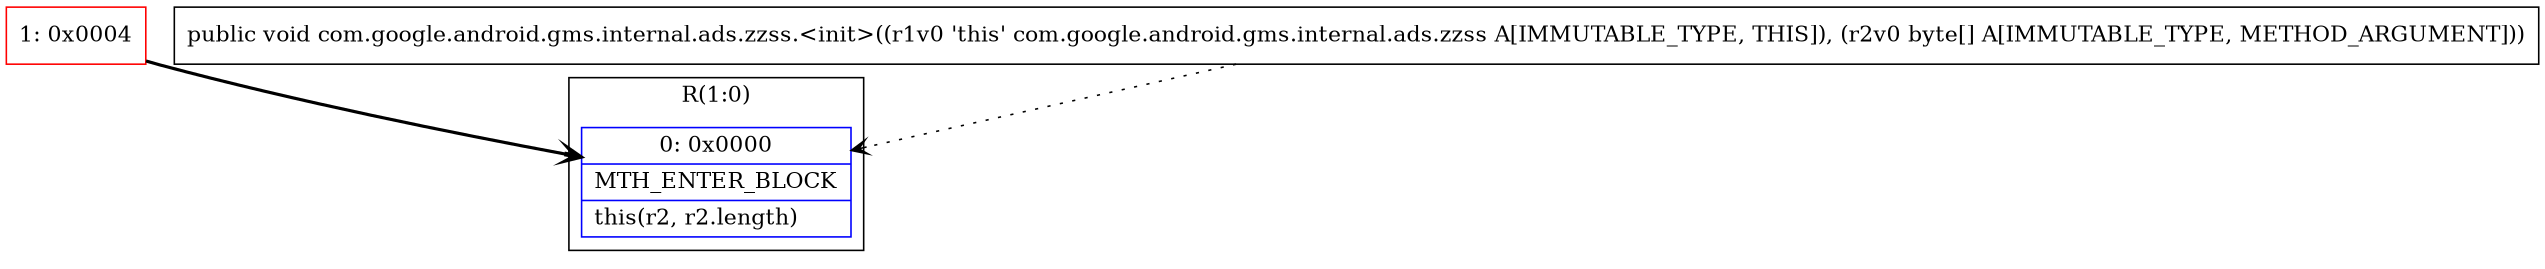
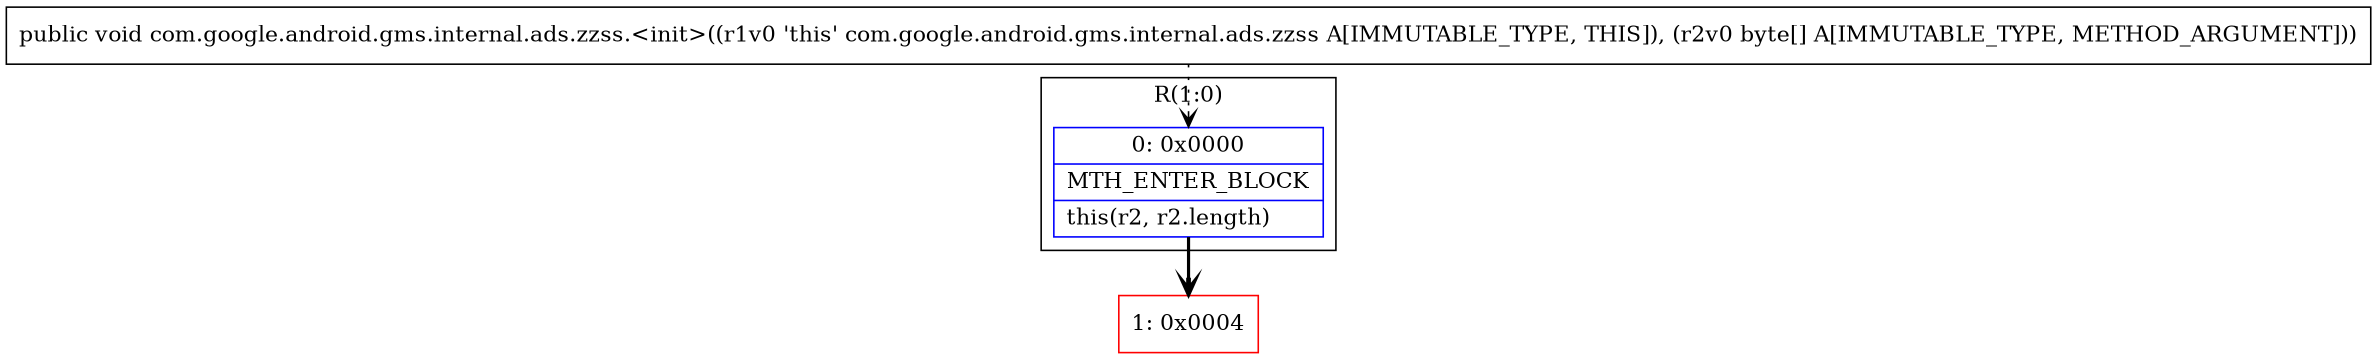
(355, 112) -> (1189, 260)
